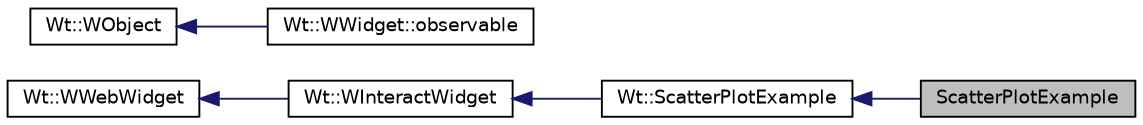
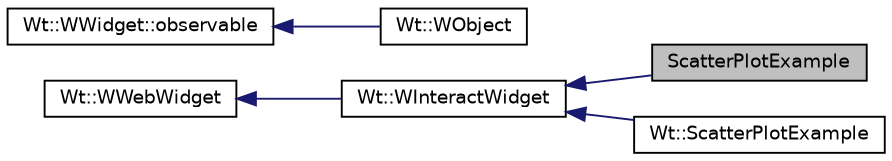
(232, 27) -> (337, 27)
(896, 99) -> (619, 79)
